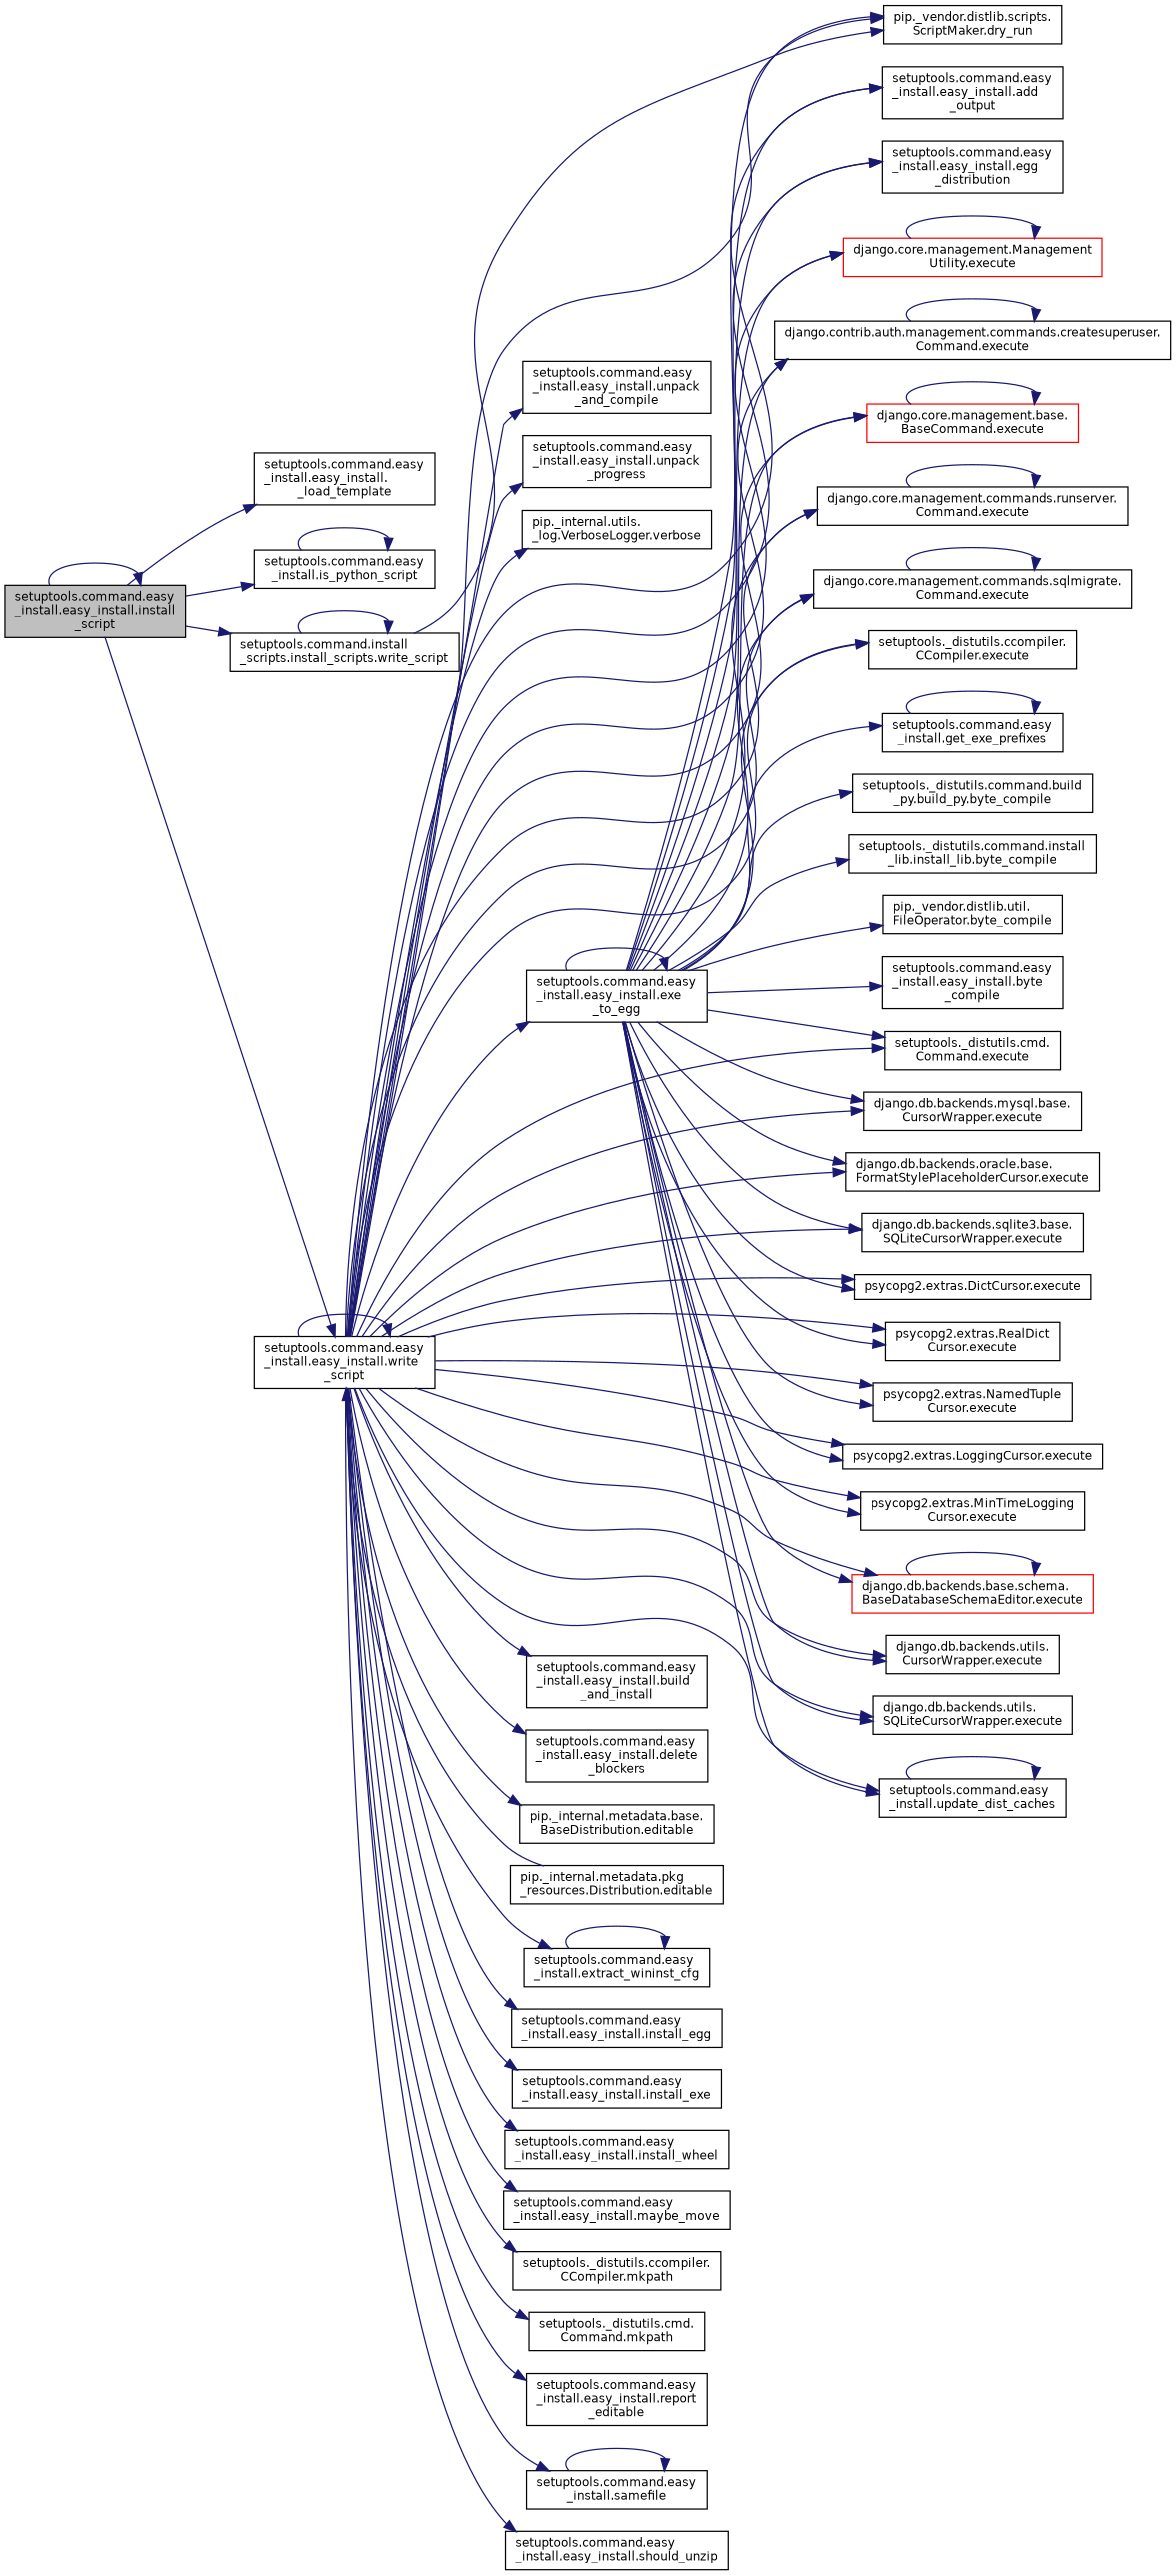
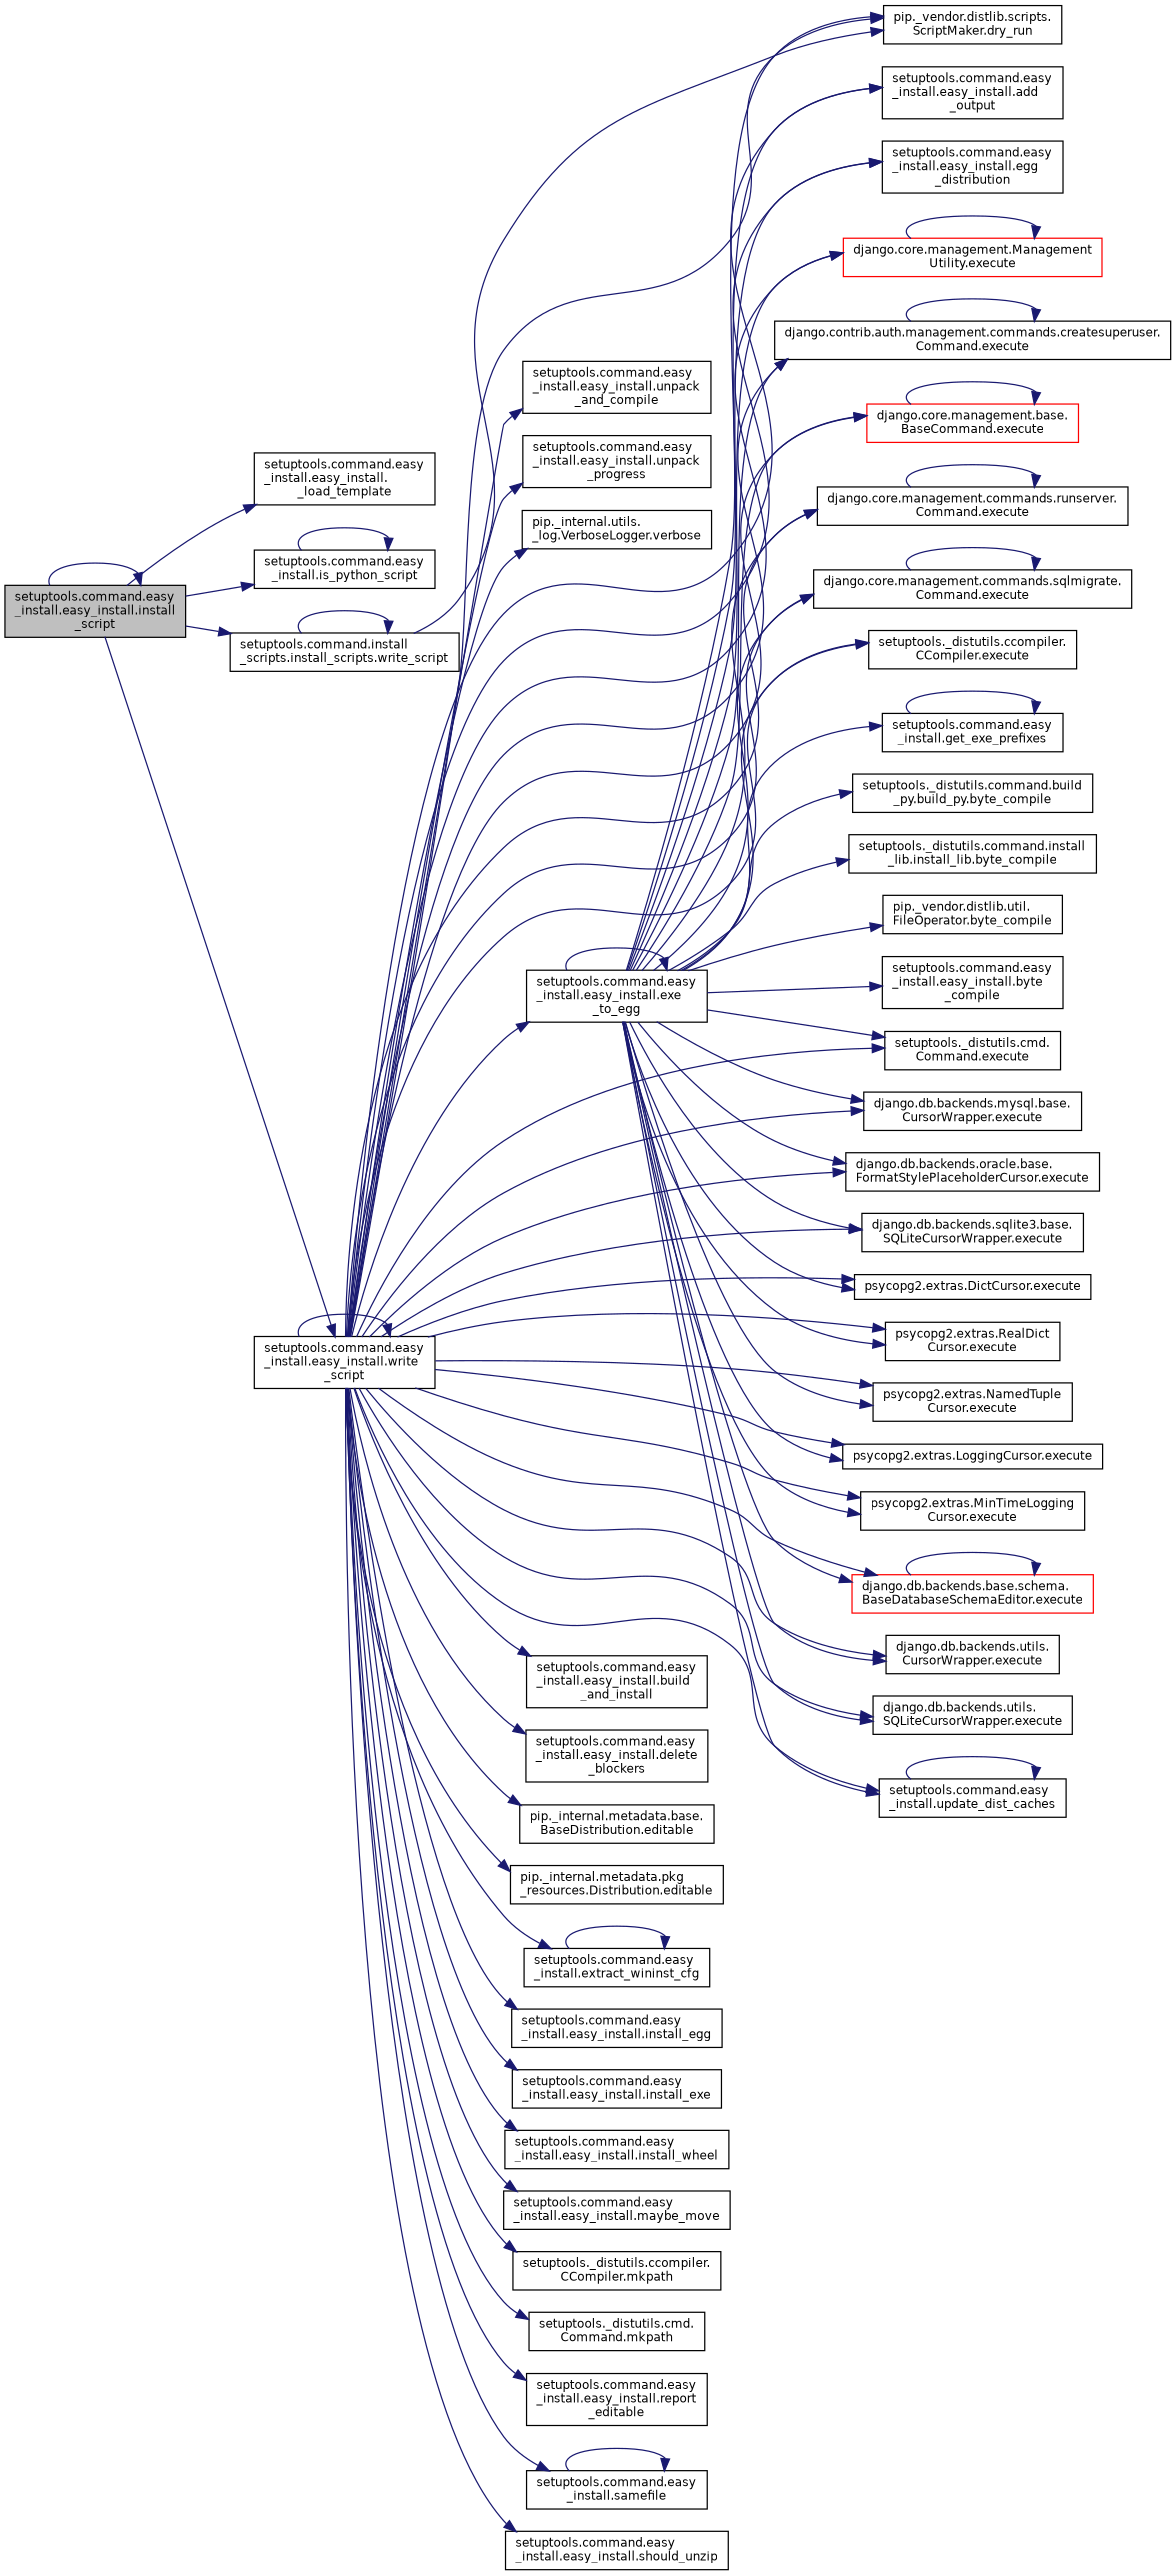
(403, 1684) -> (412, 1724)
